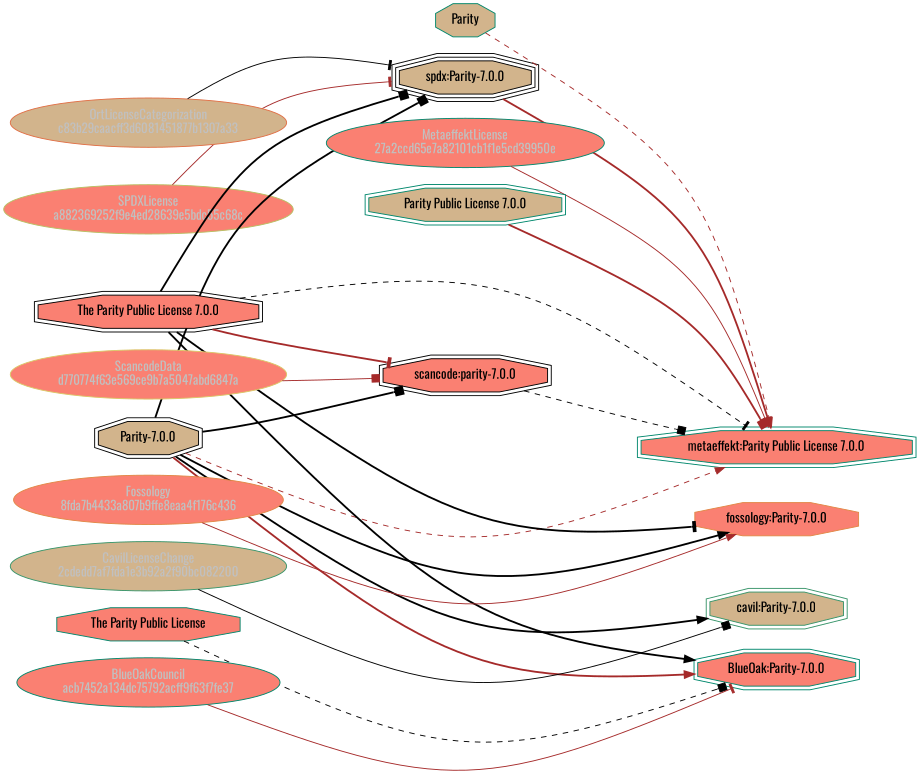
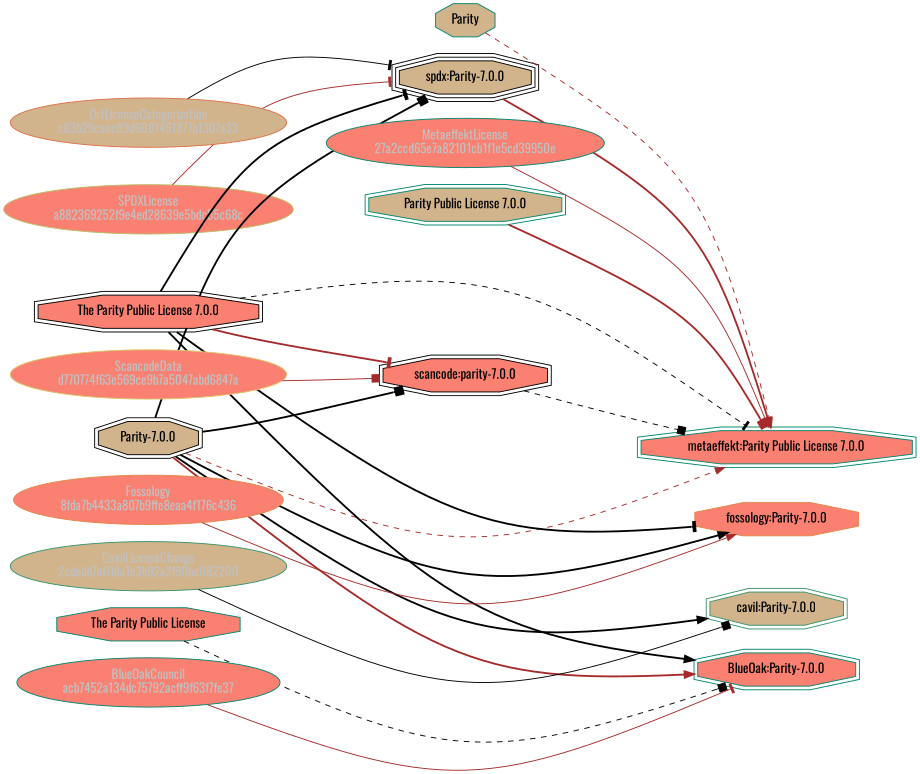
(254, 162) -> (255, 161)
